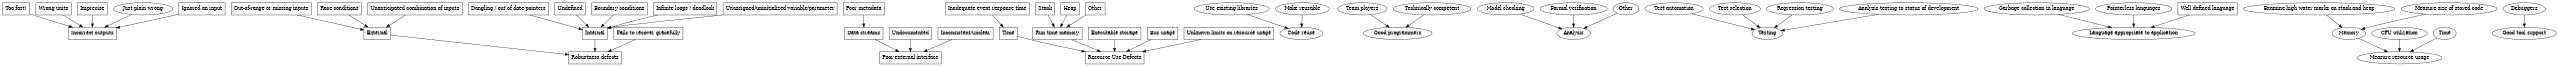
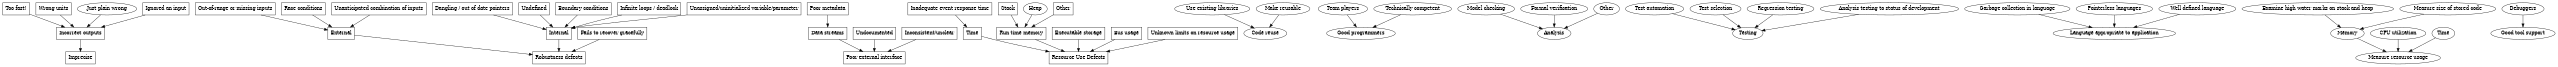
(1070, 9) -> (1035, 9)
(2208, 9) -> (2197, 9)
(92, 19) -> (80, 44)
